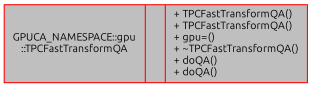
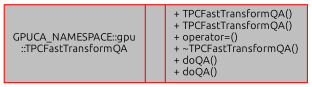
(195, 37) -> (206, 37)
